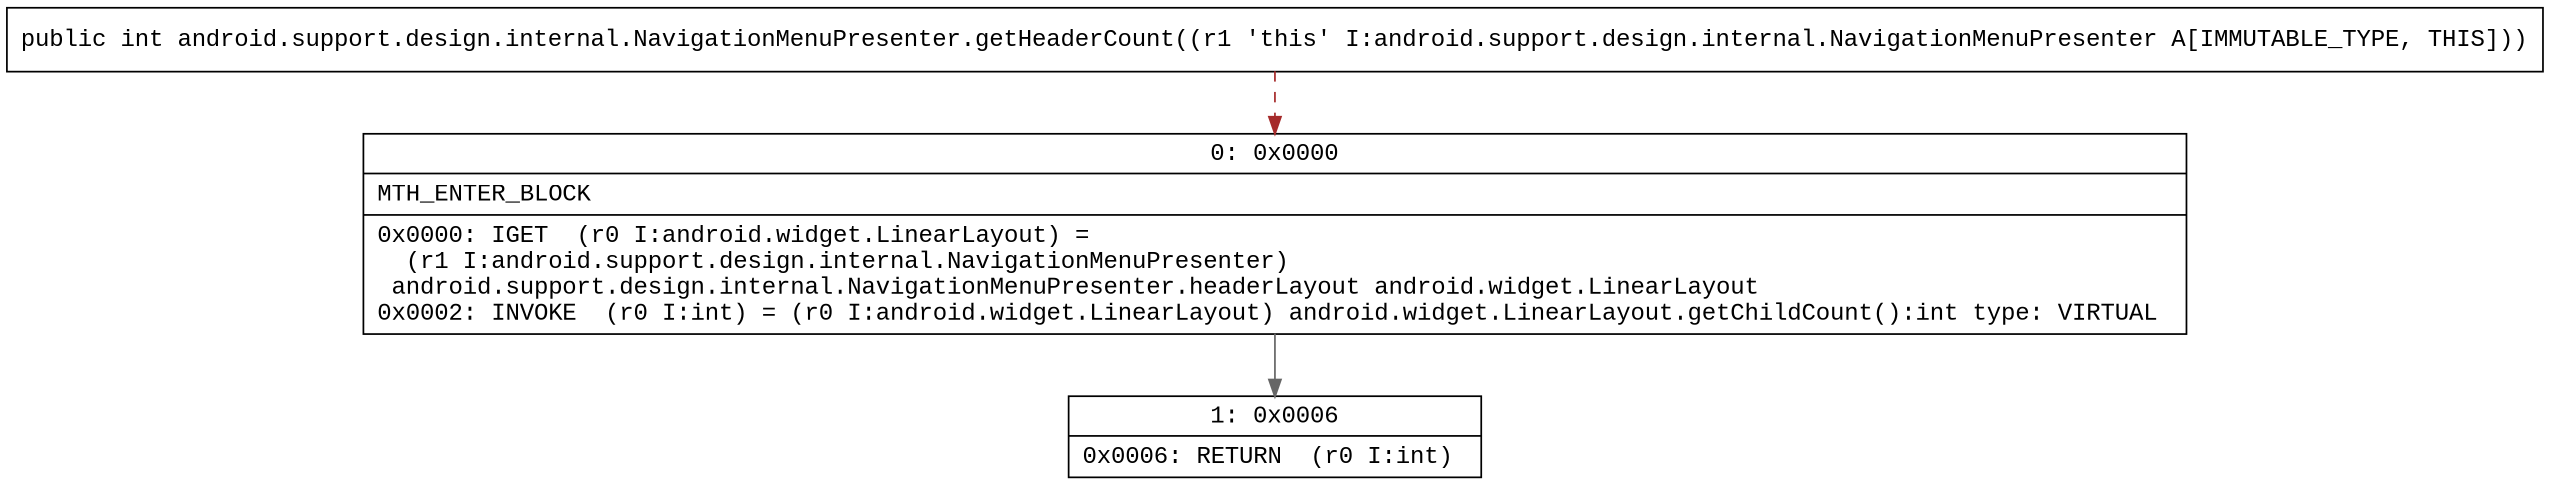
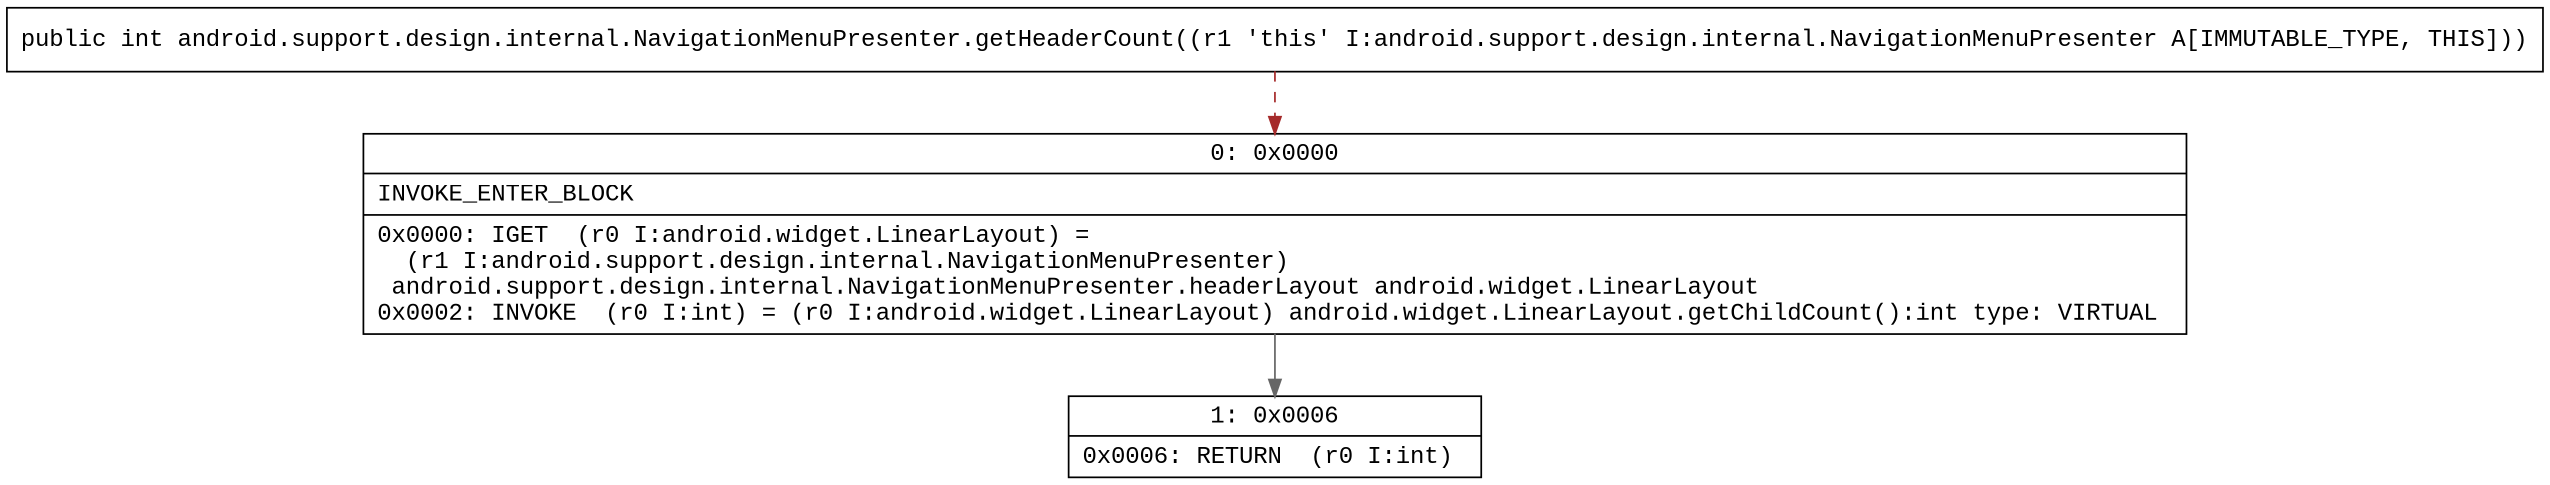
(484, 193) -> (506, 193)
